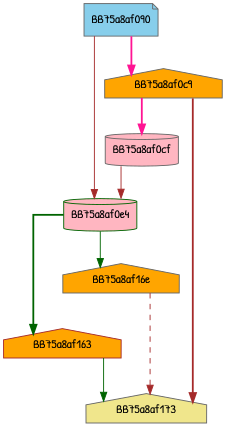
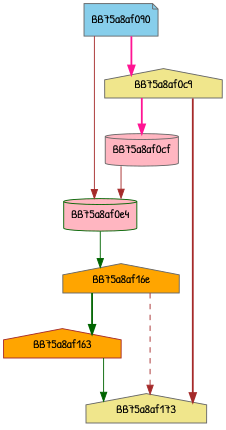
(163, 85) -> (163, 85)
(33, 255) -> (92, 309)
